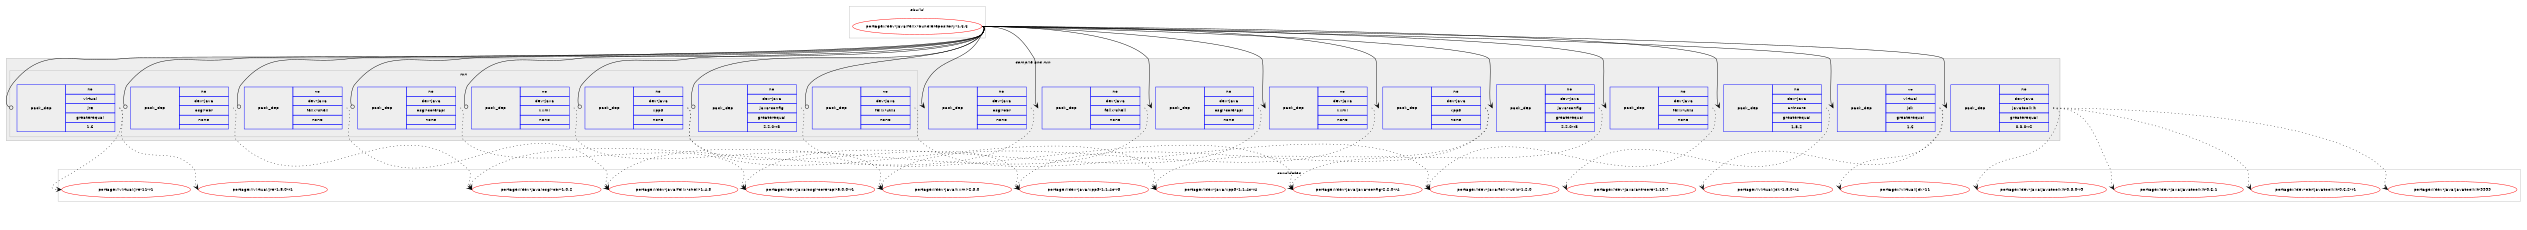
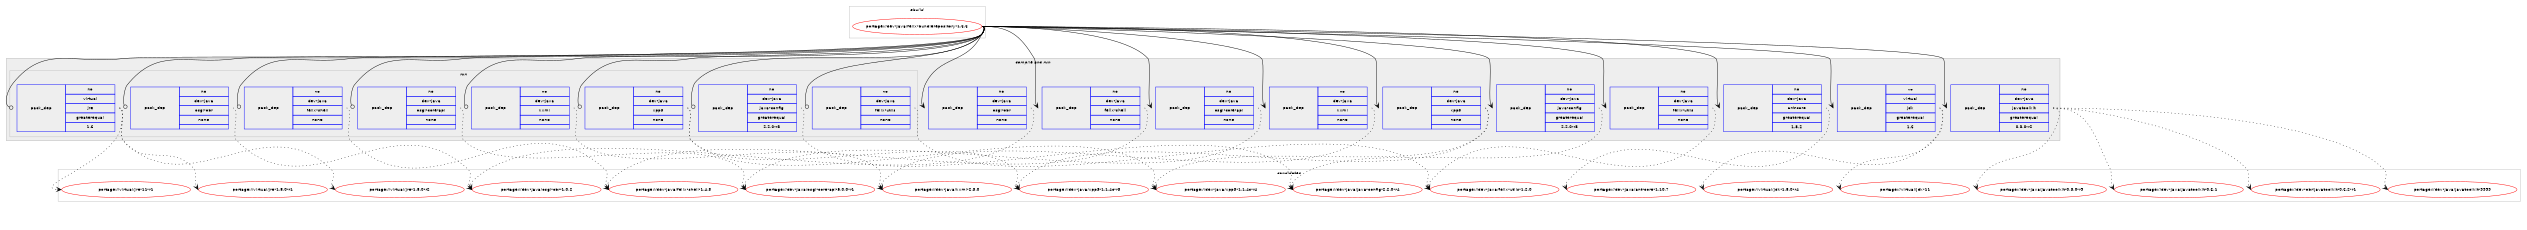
none -> (400, 190)
